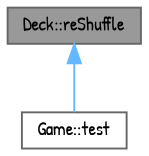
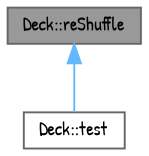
(74, 130) -> (74, 130)
